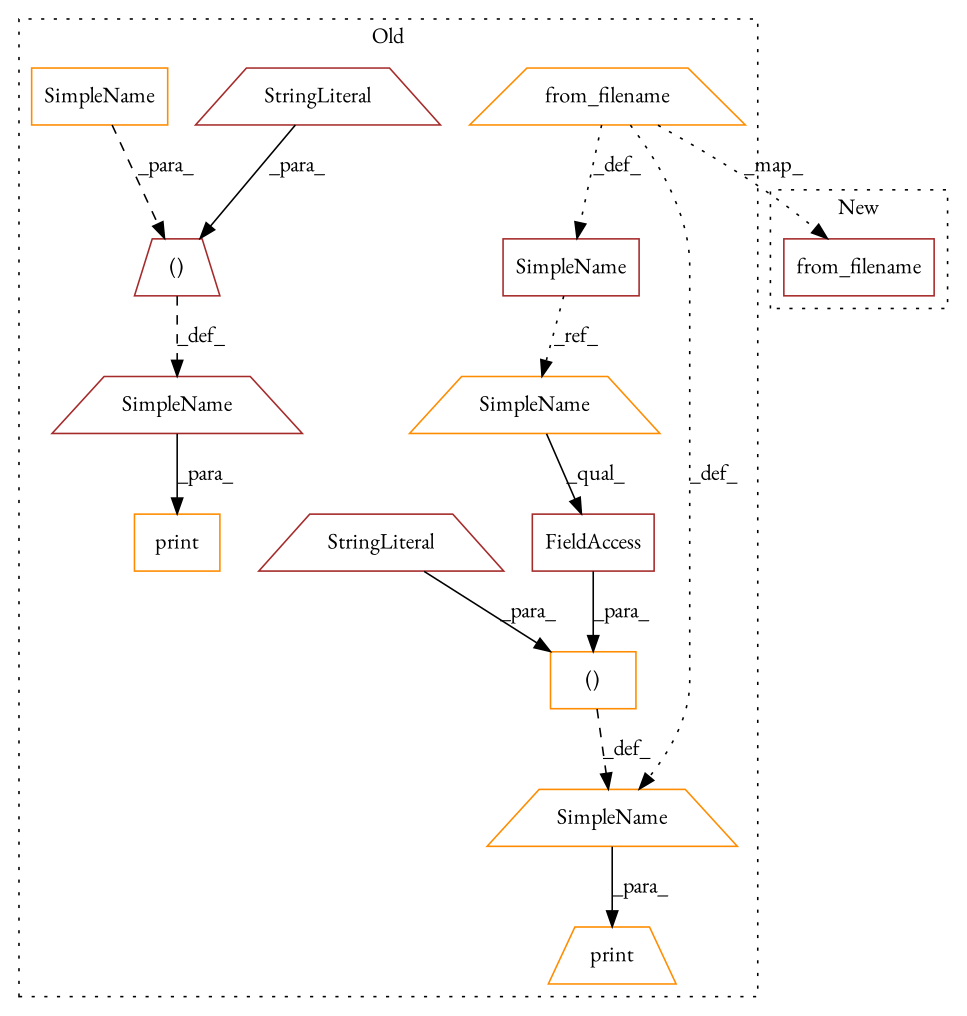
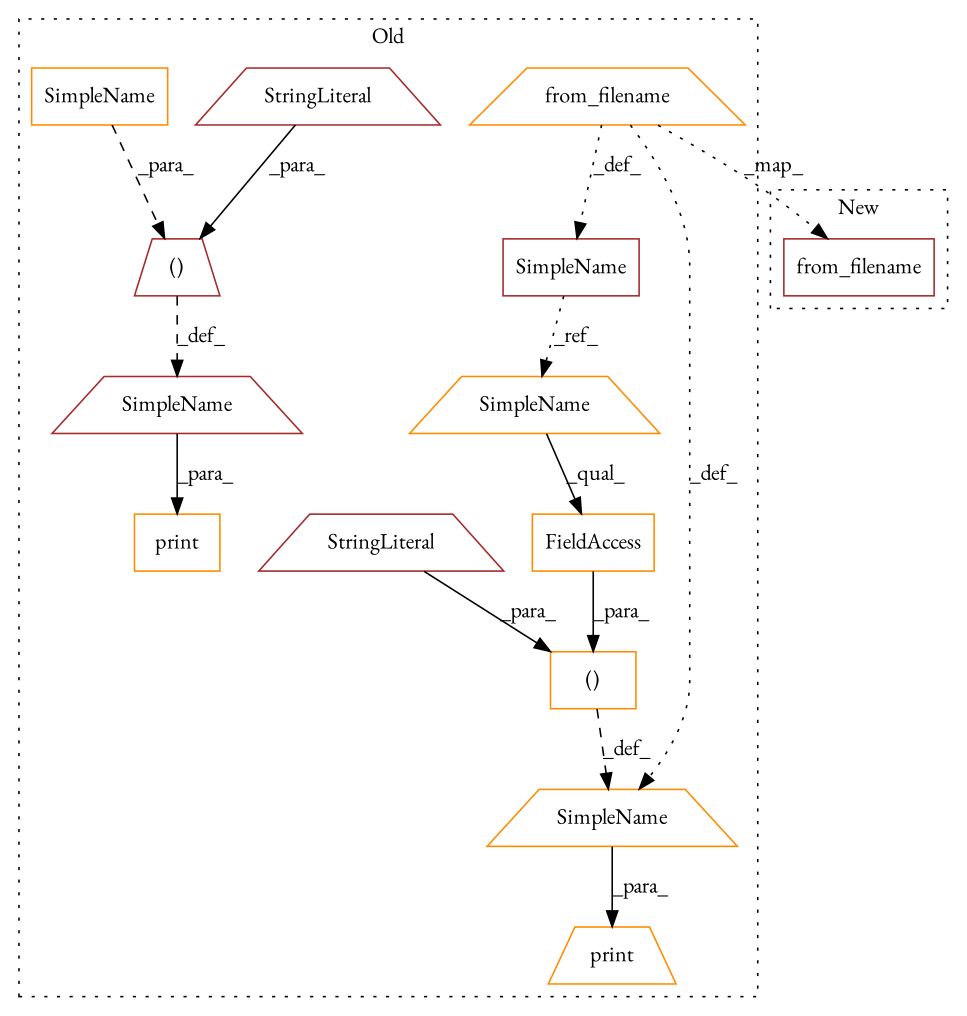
(593, 543) -> (593, 543)
